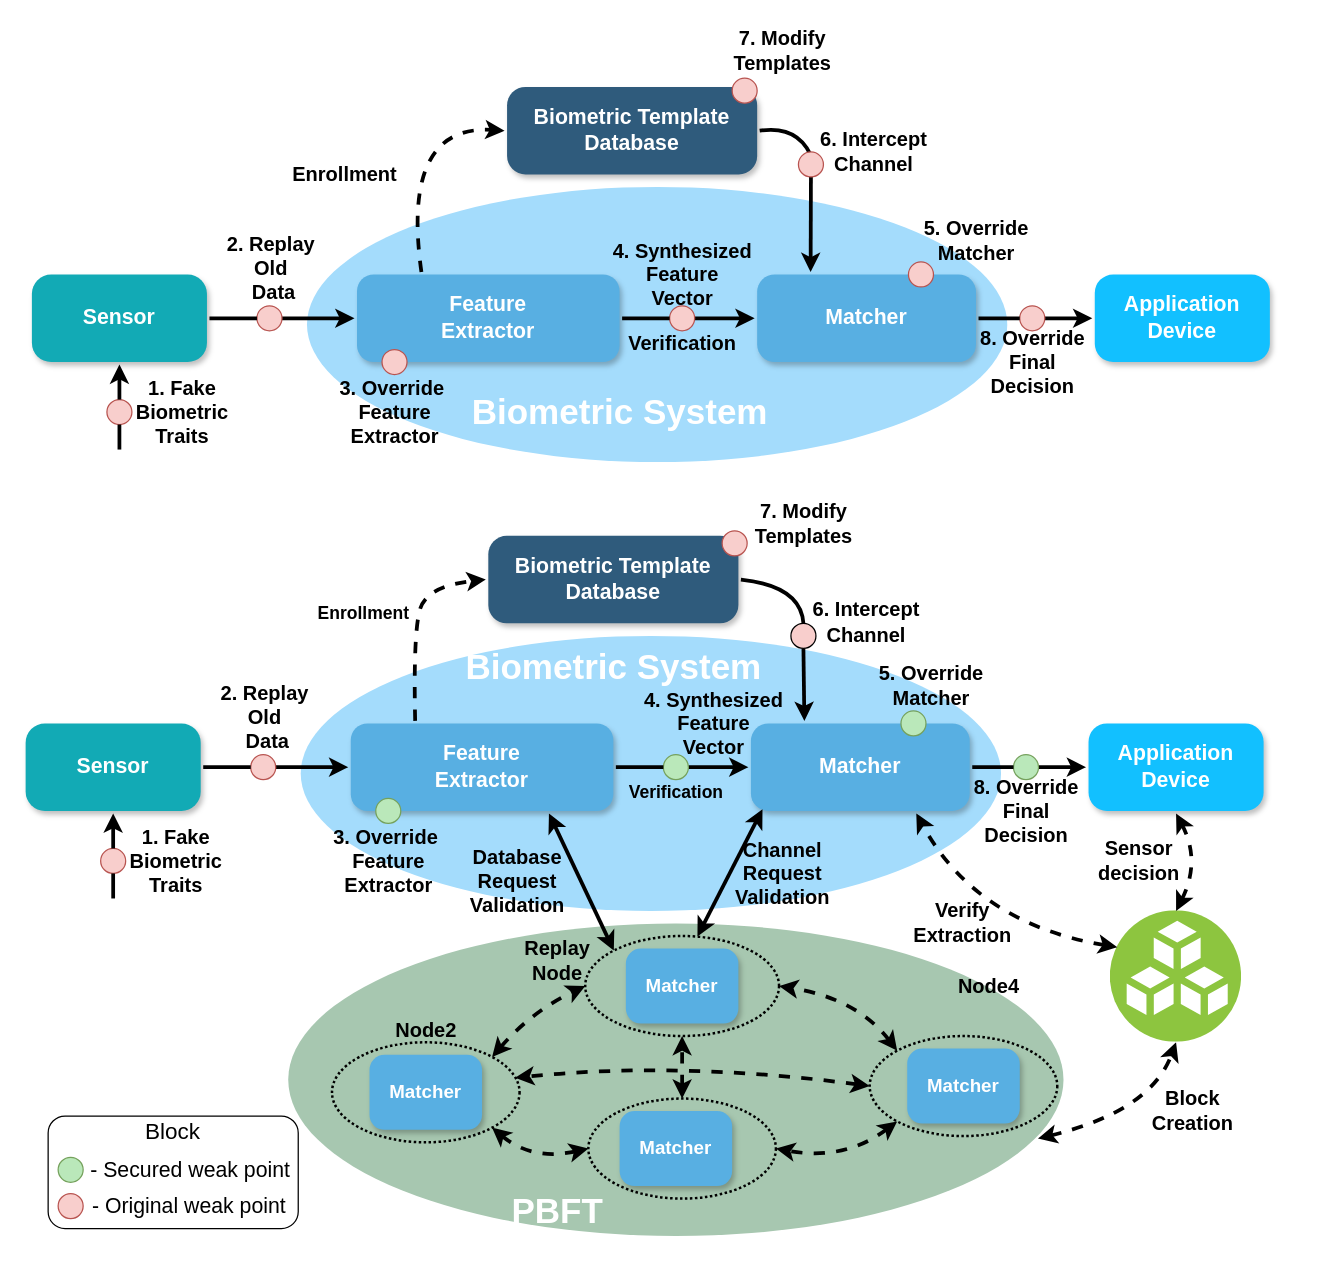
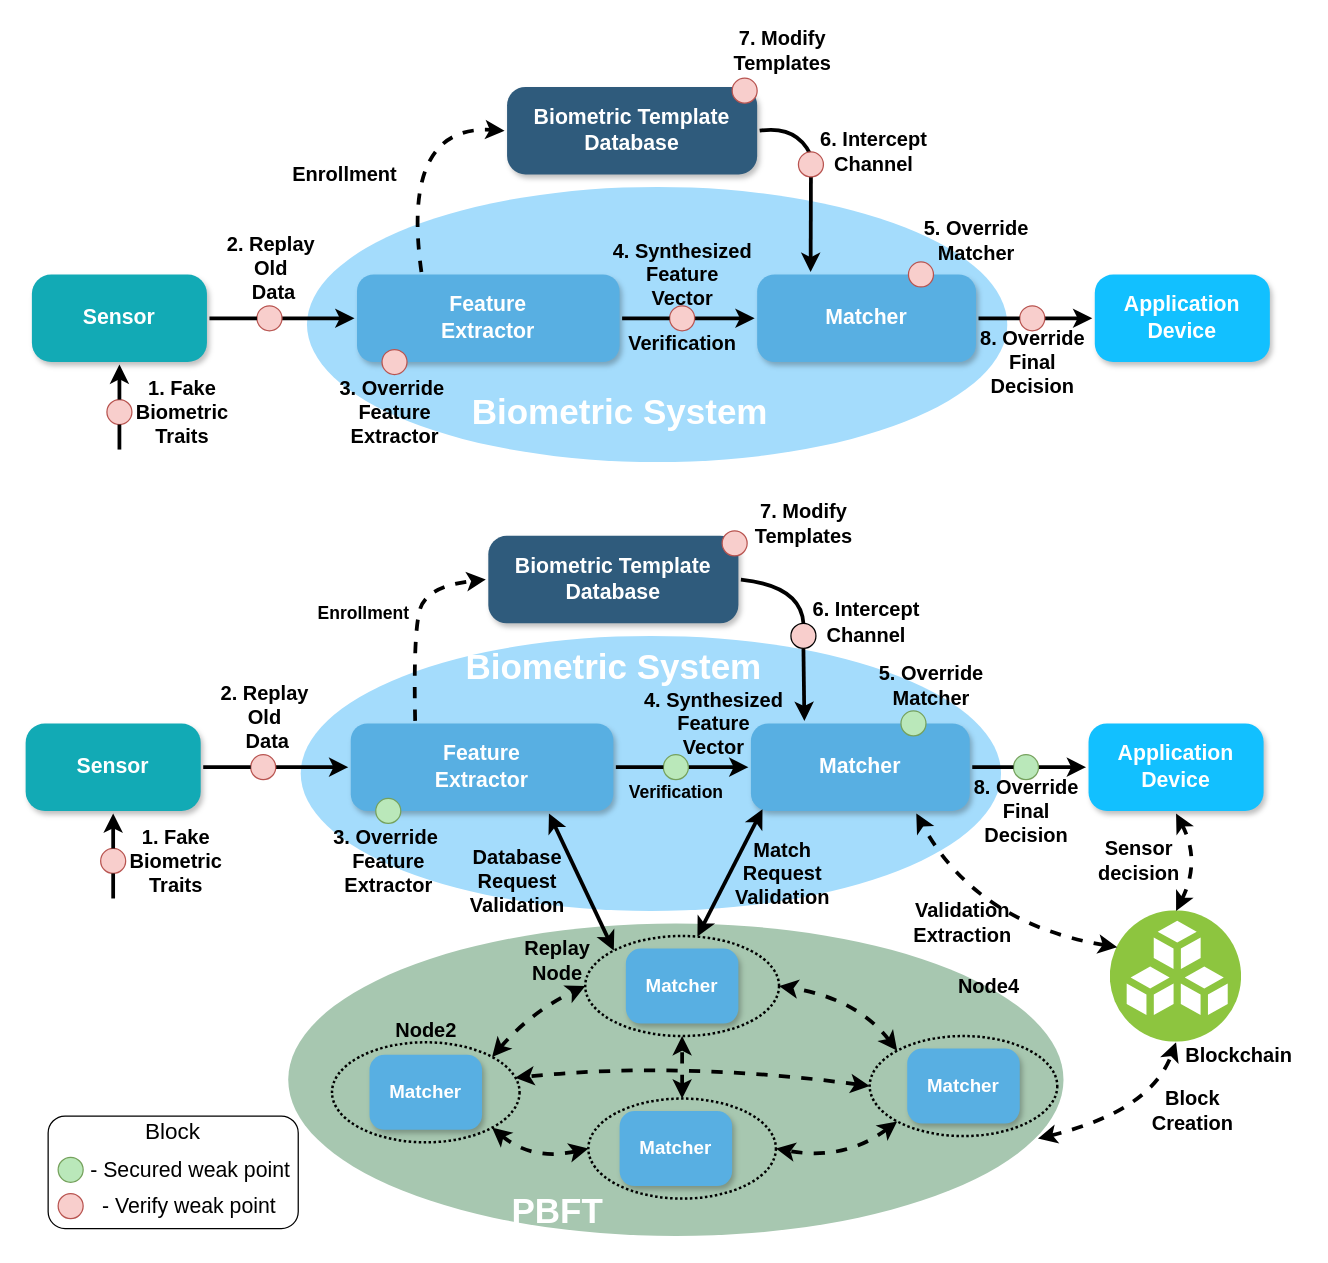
(783, 873) -> (783, 873)
(963, 922) -> (963, 922)
none -> (1238, 1054)
(189, 1206) -> (189, 1206)
